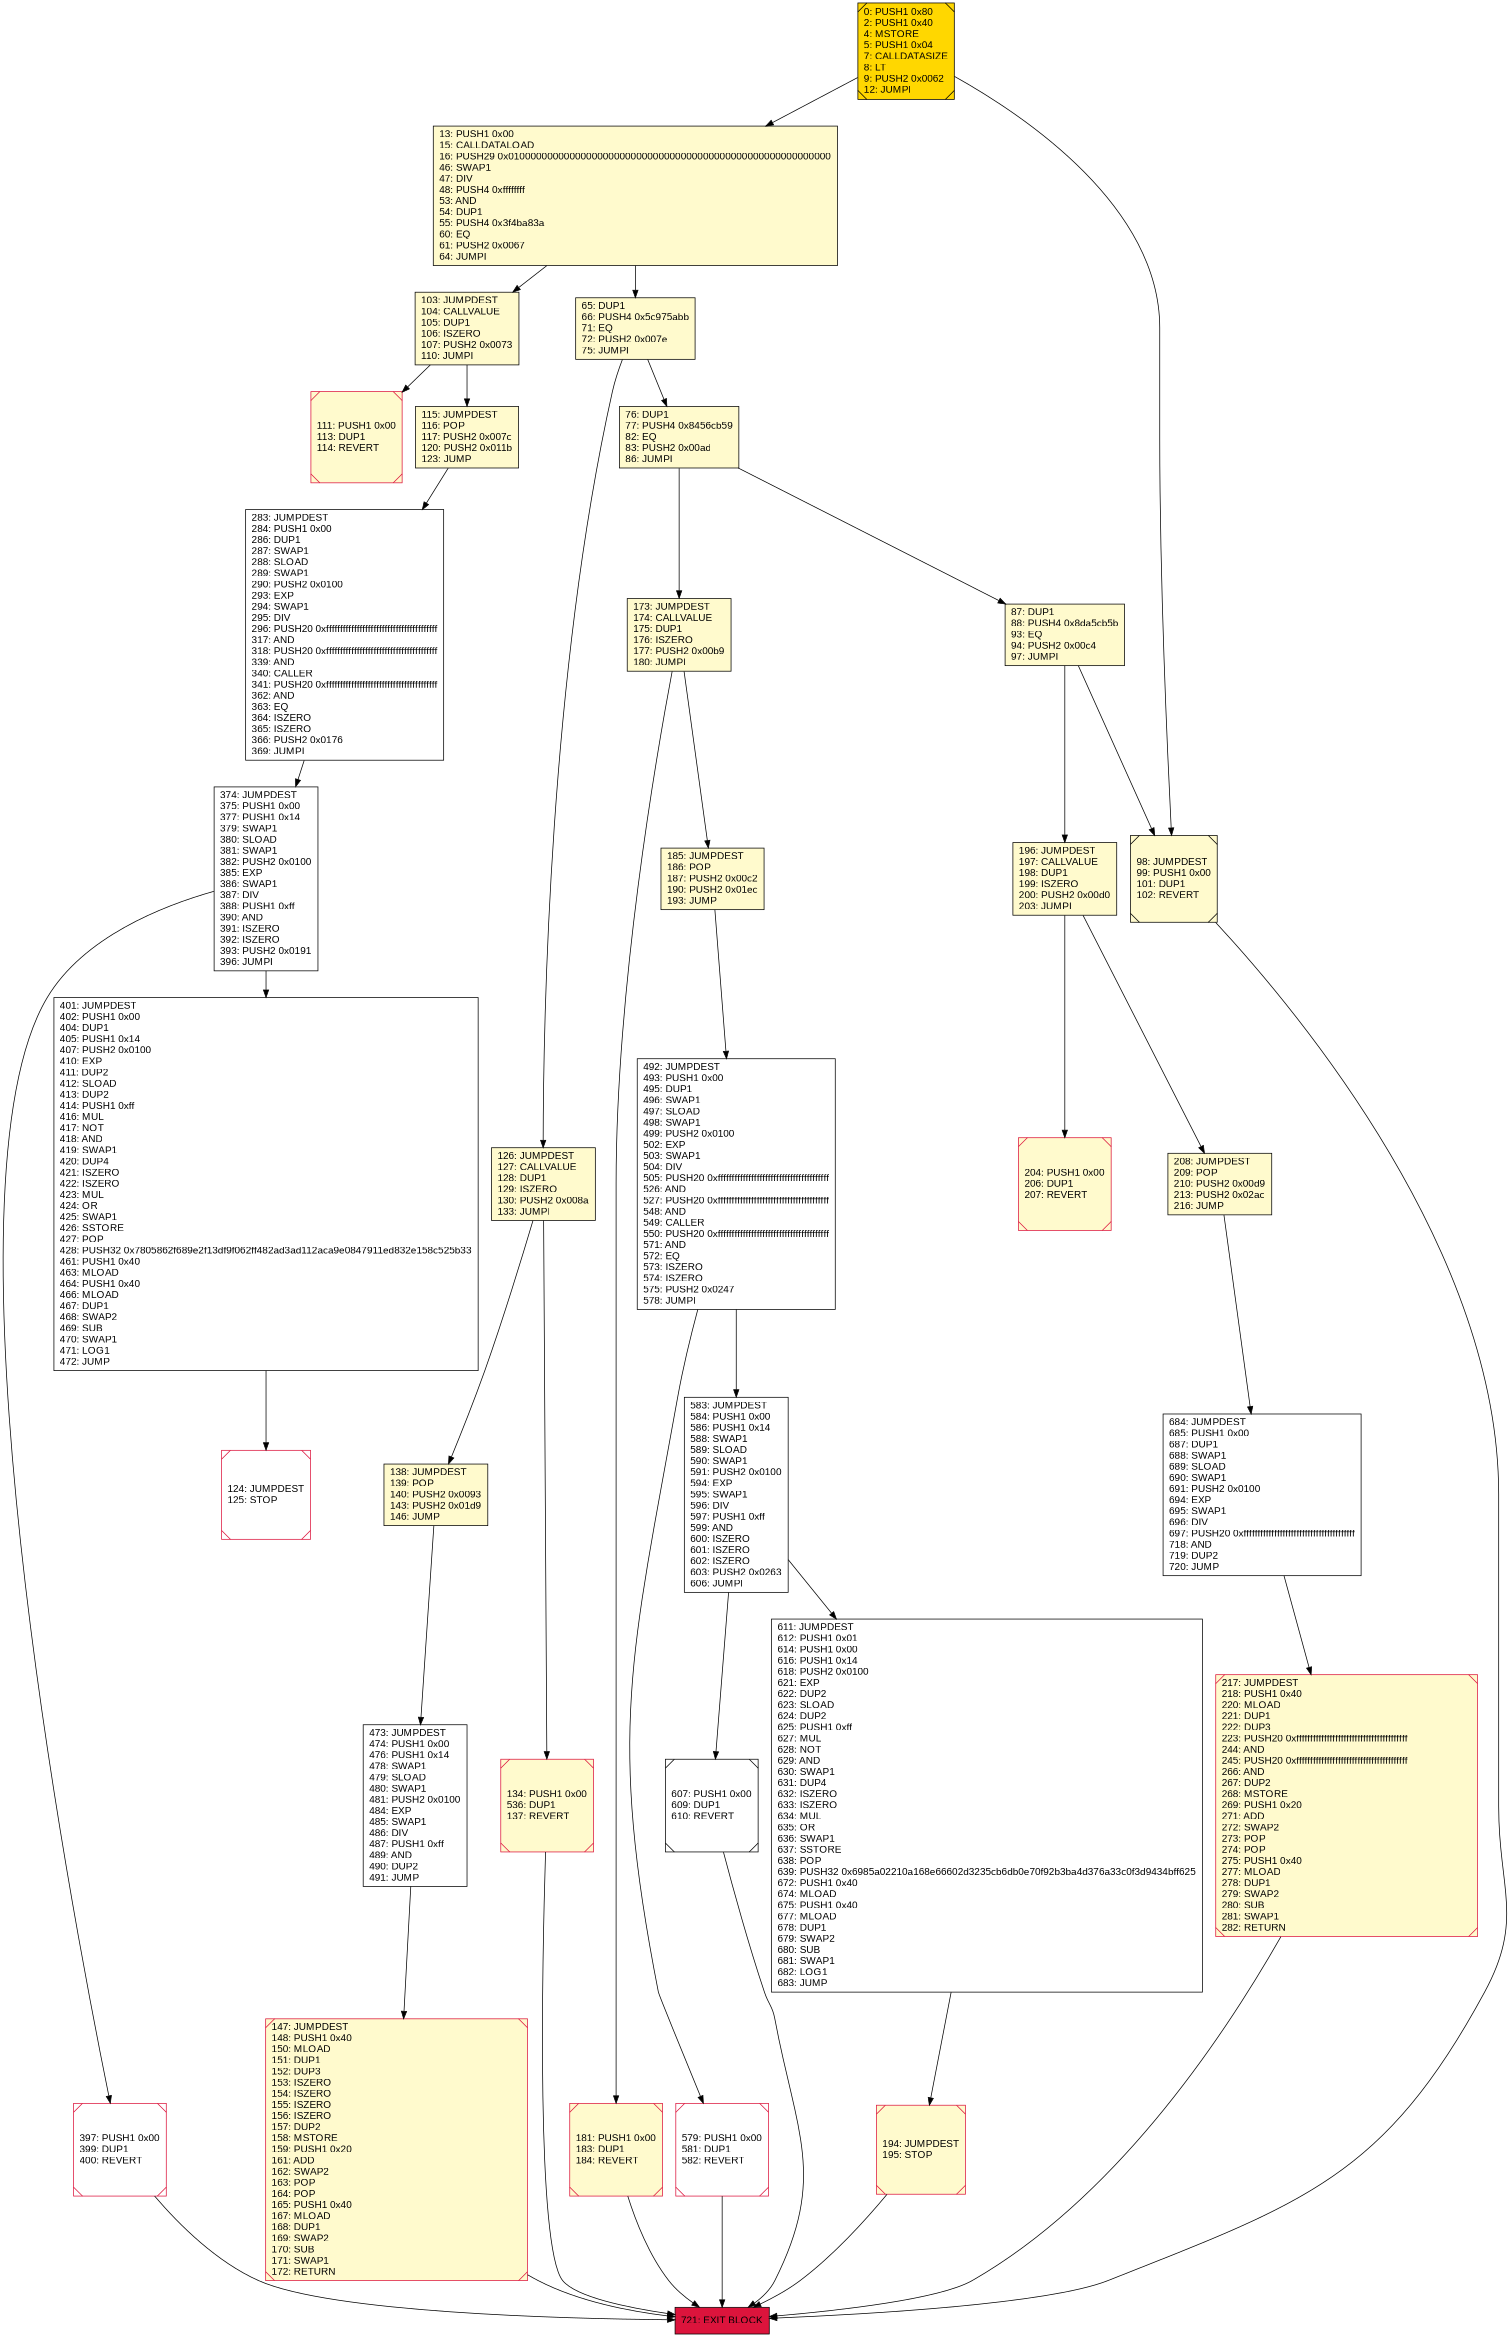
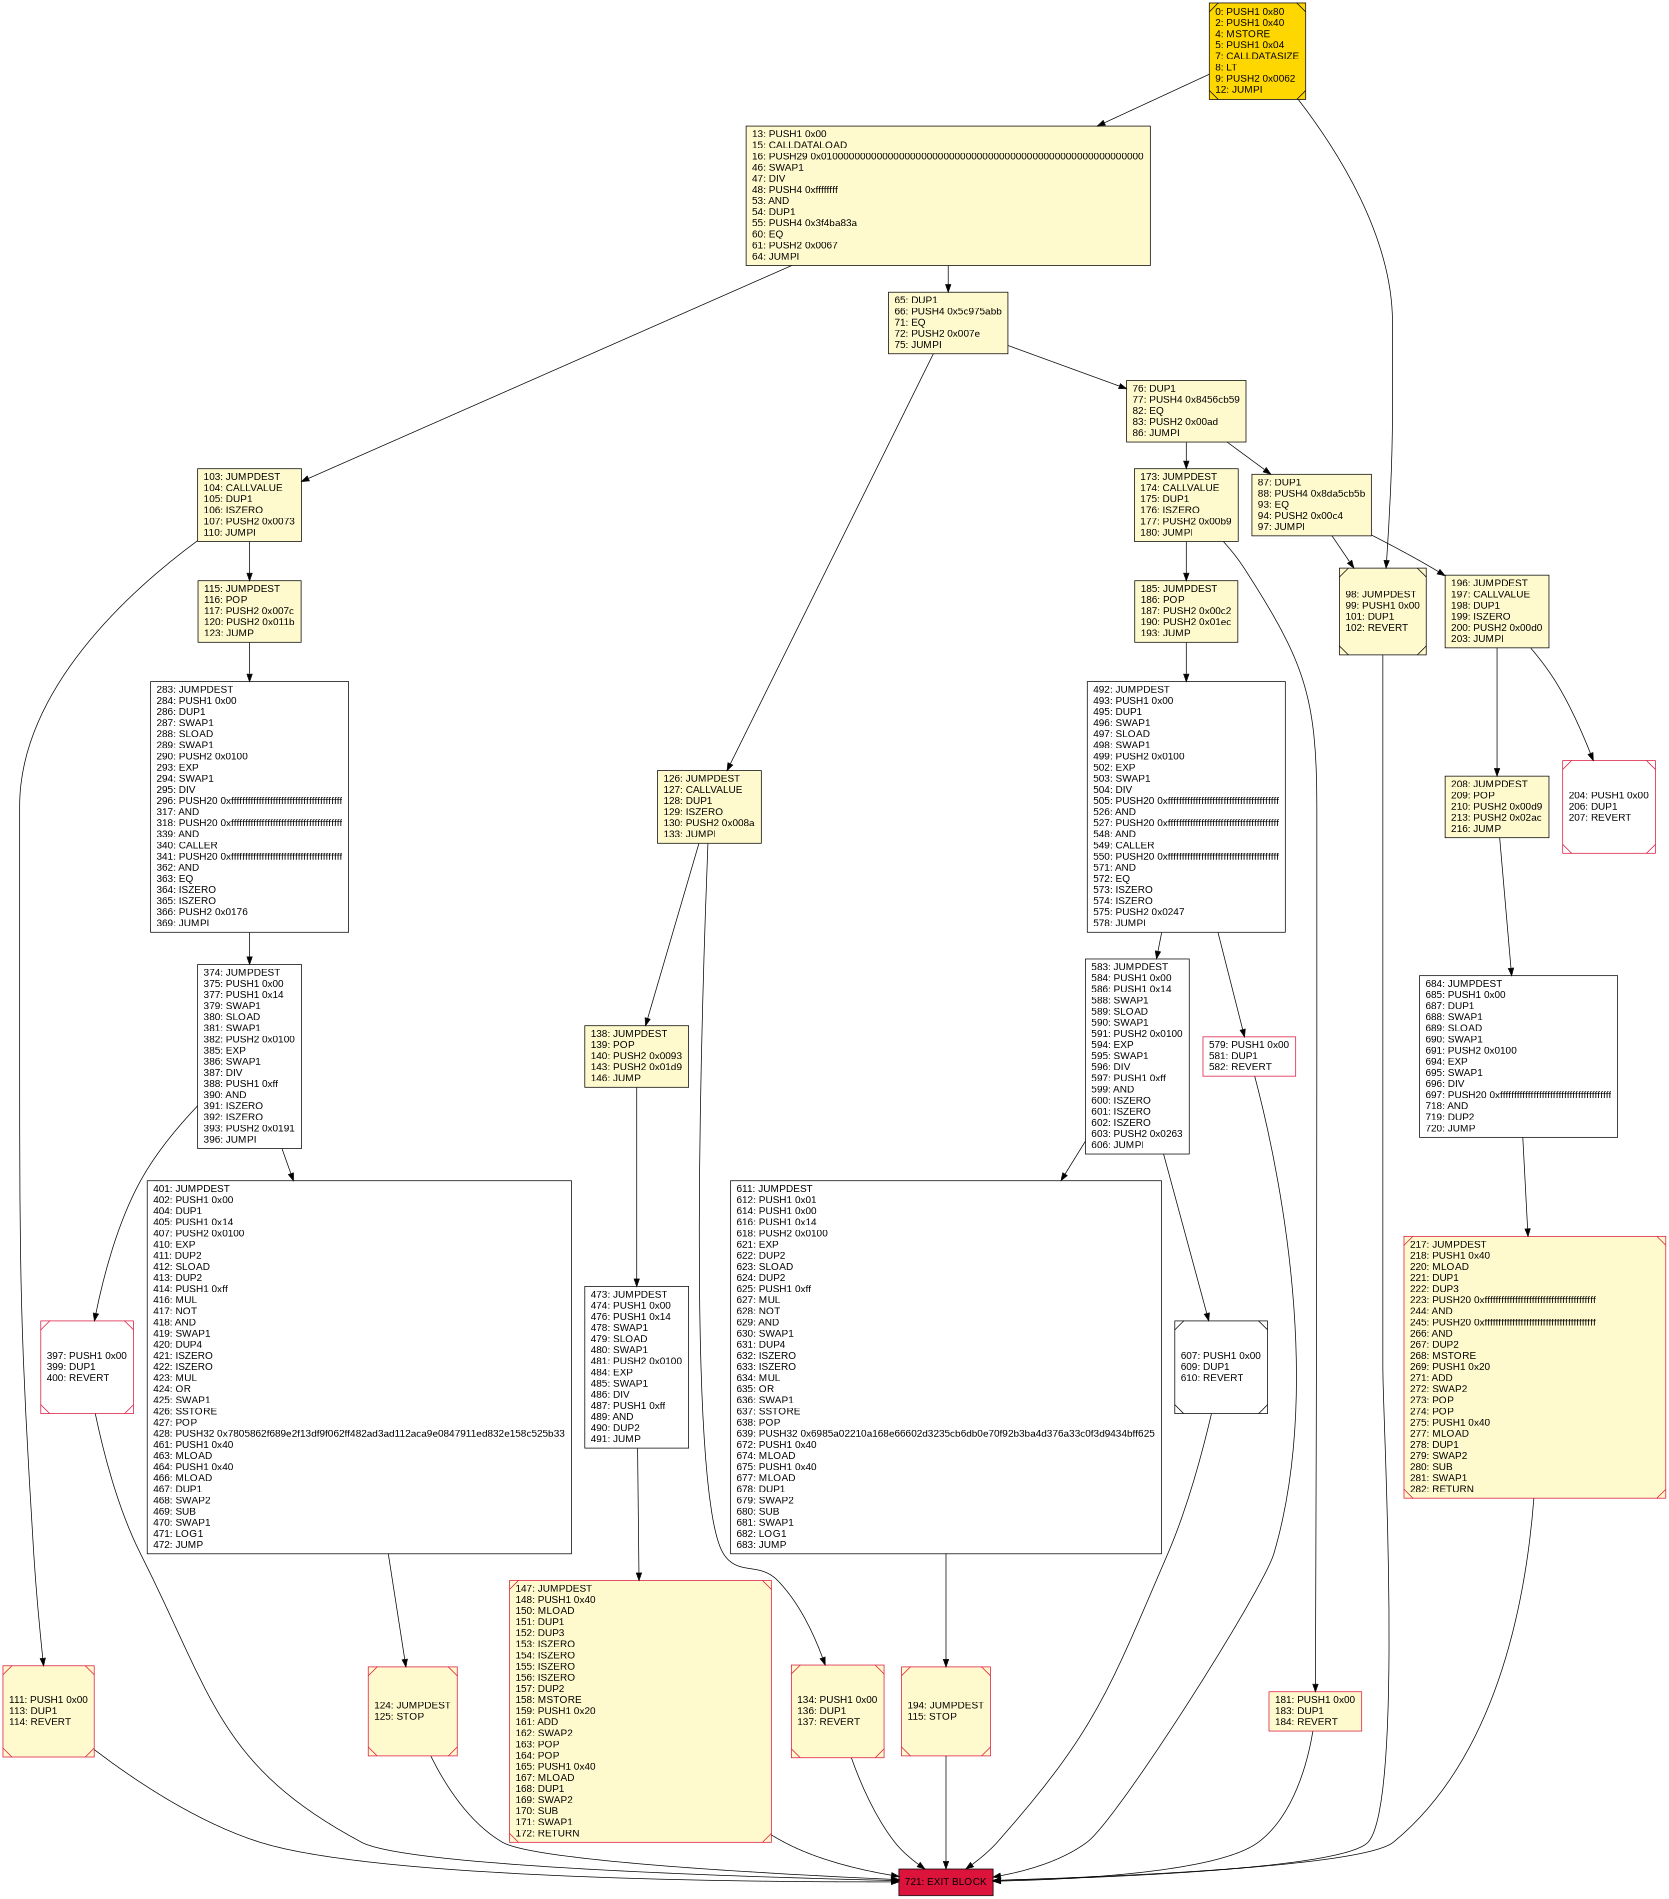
(1065, 1184) -> (1609, 807)
(266, 1495) -> (413, 1711)
(547, 1806) -> (838, 1711)
none -> (639, 1864)
none -> (479, 1871)
(616, 2150) -> (1315, 1711)
(722, 2150) -> (1249, 1057)
(921, 2150) -> (946, 1711)
